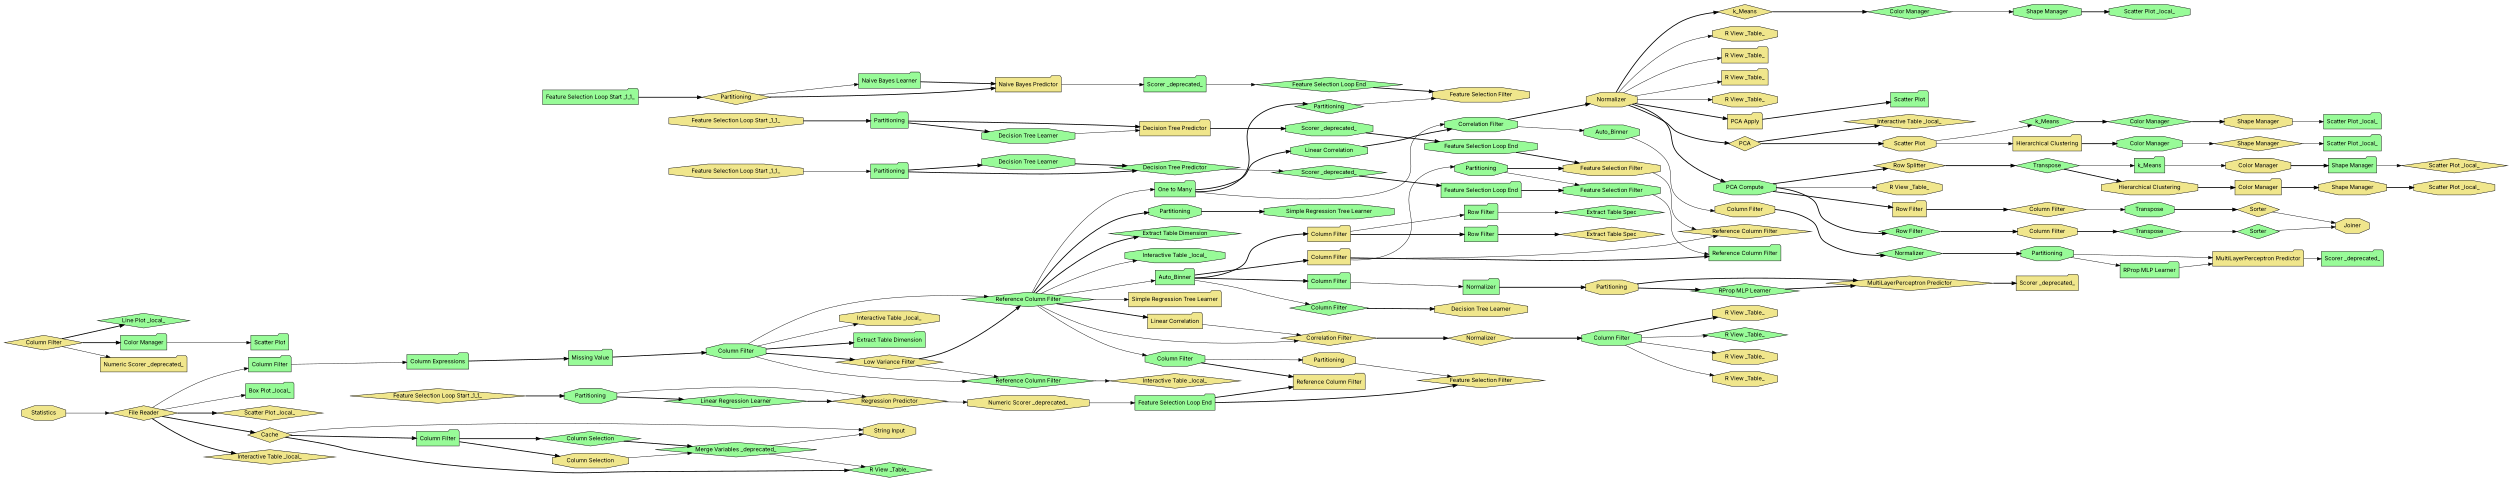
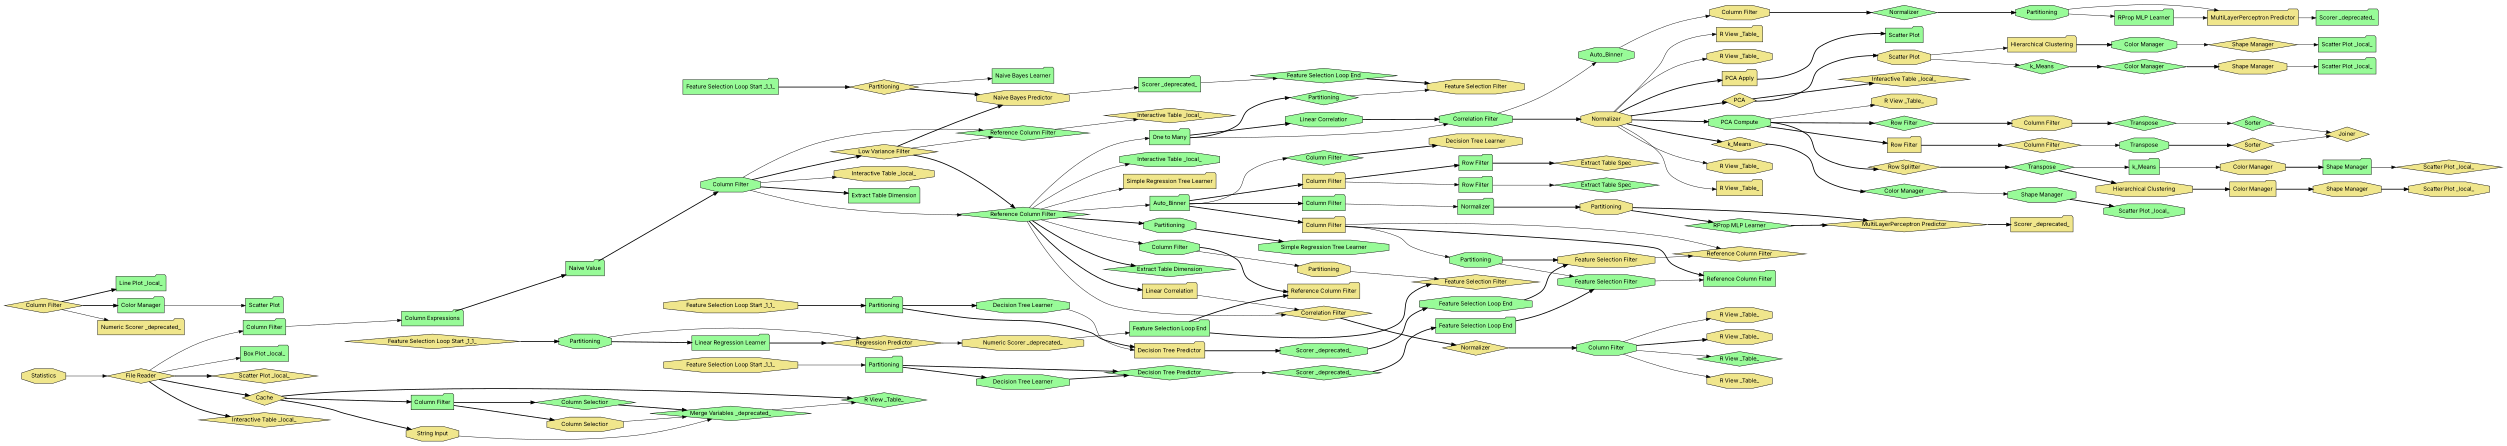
(956, 83) -> (948, 126)
(1028, 85) -> (1023, 98)
(2352, 226) -> (2347, 134)
(144, 321) -> (141, 284)
(590, 358) -> (585, 269)
(736, 401) -> (731, 343)
(572, 424) -> (344, 413)
(815, 440) -> (584, 439)
